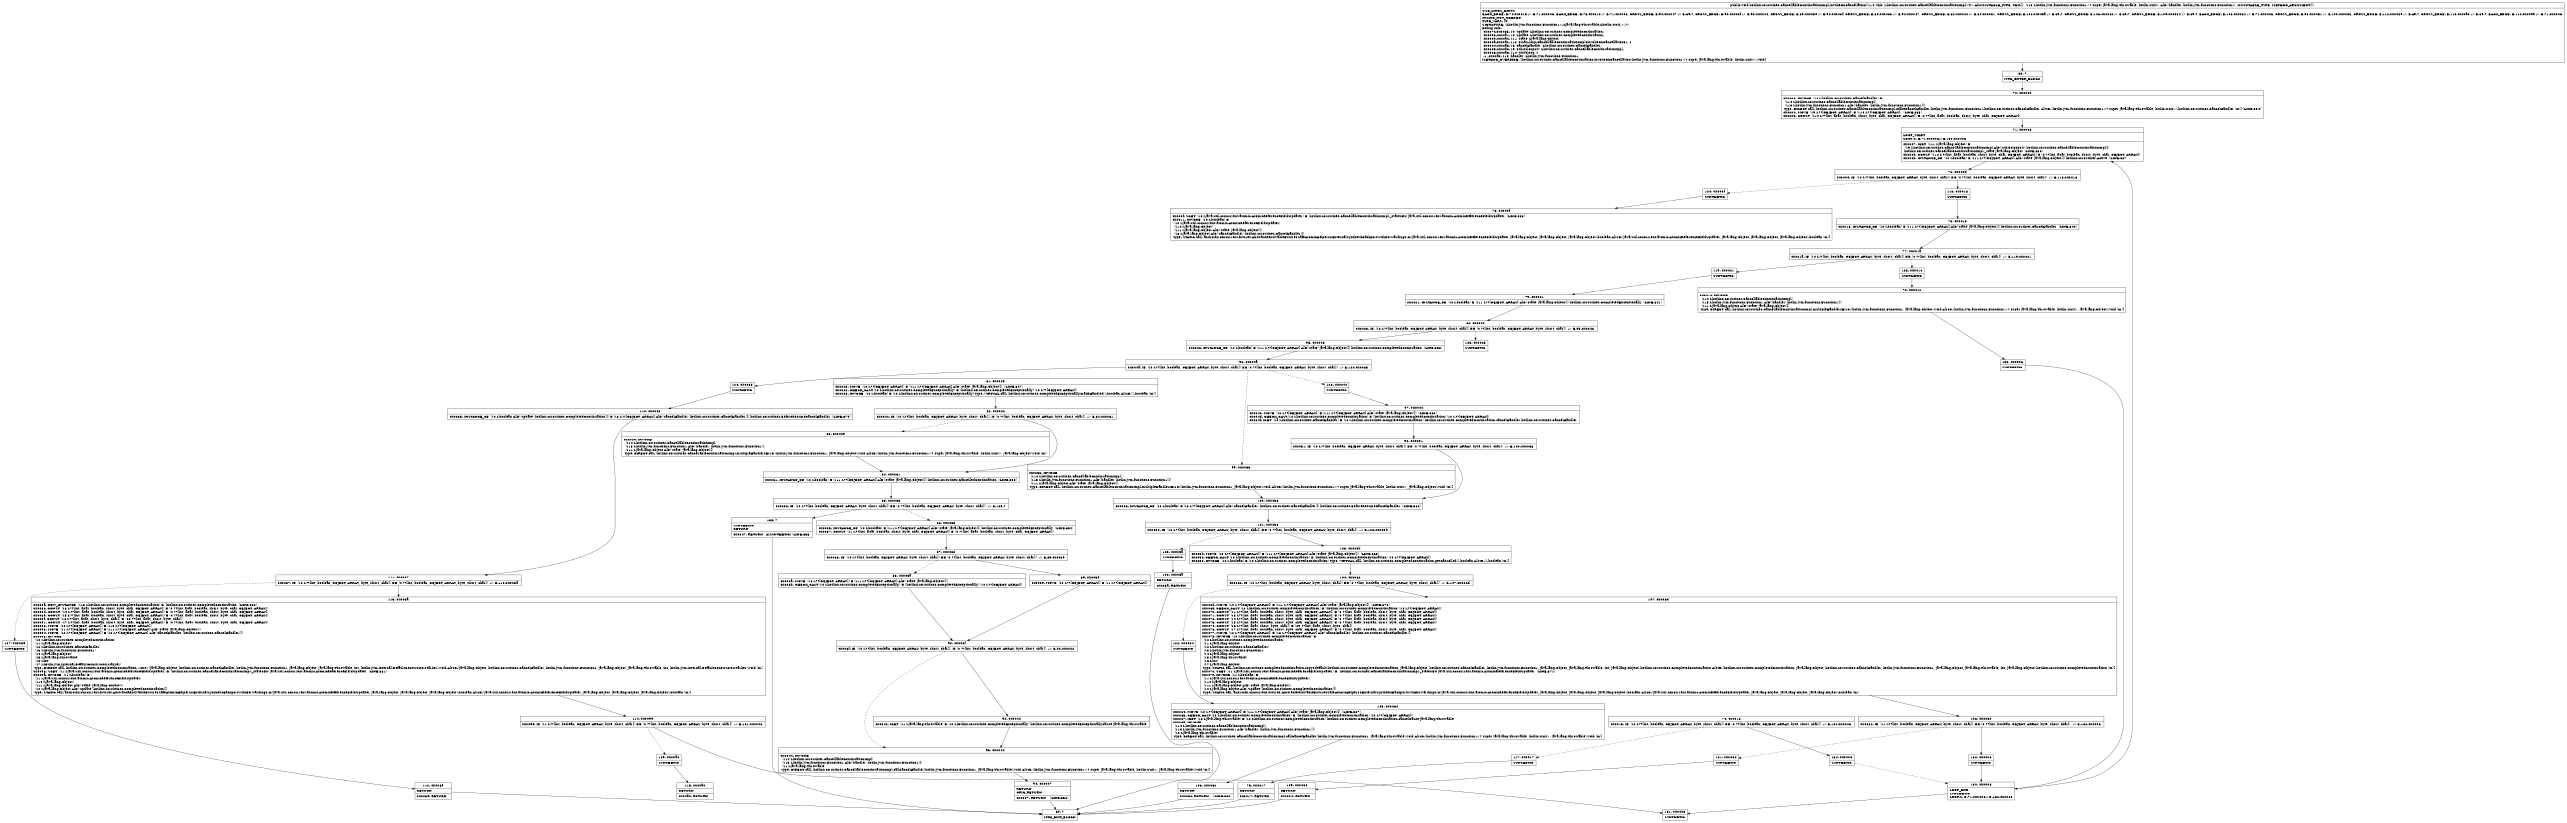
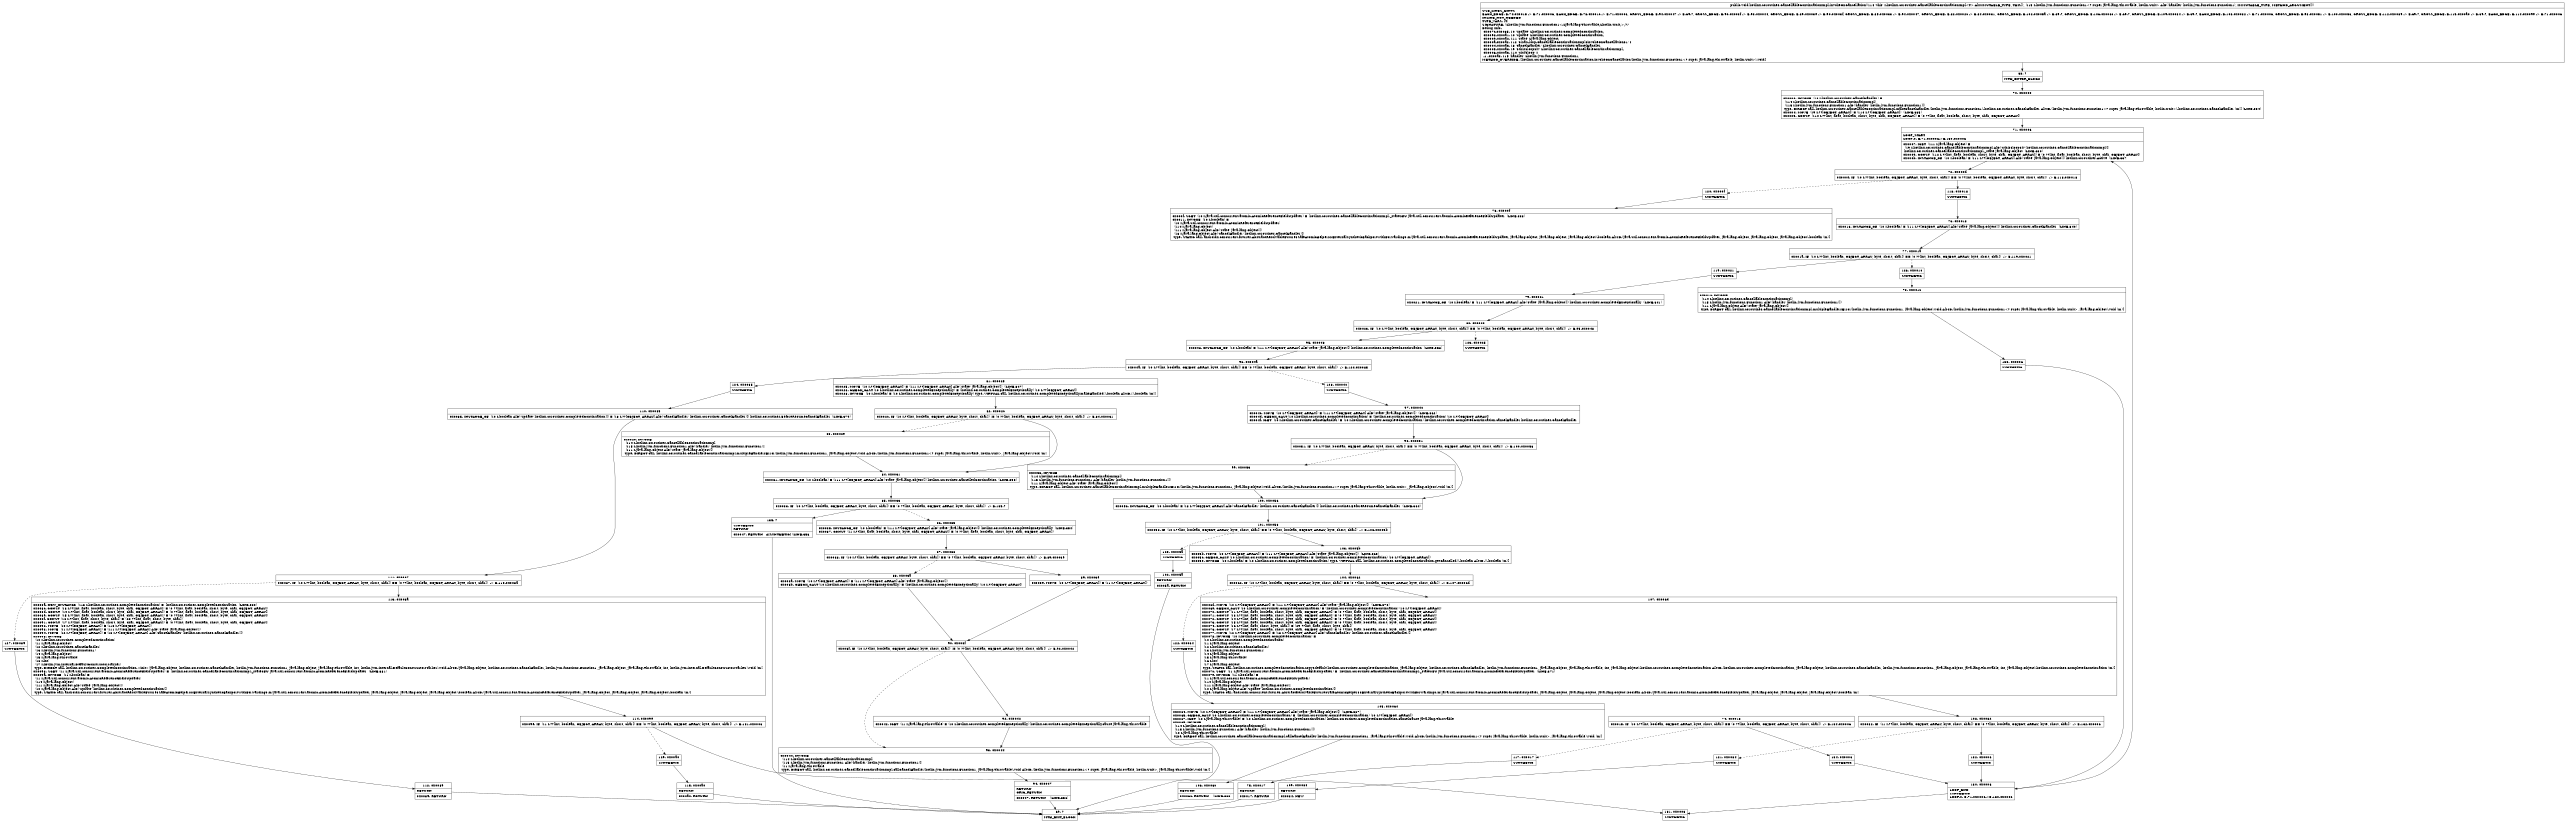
(1245, 416) -> (1347, 457)
(1900, 773) -> (1900, 773)
(1297, 796) -> (1294, 796)
none -> (819, 805)
